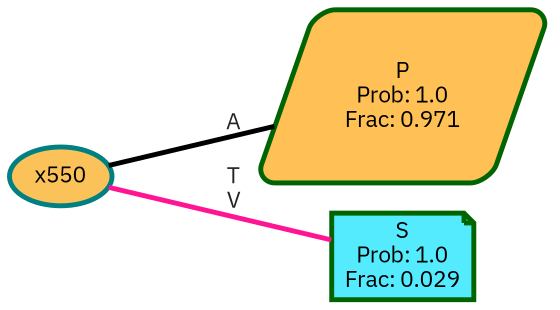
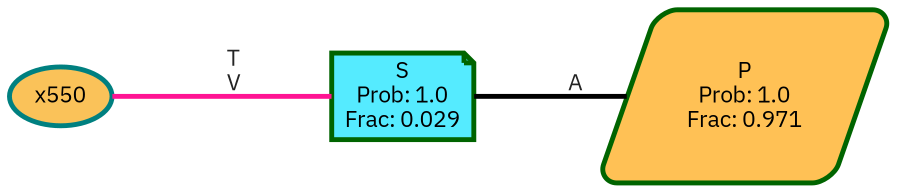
(192, 146) -> (550, 96)
